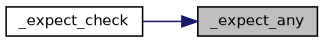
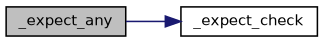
(162, 21) -> (146, 21)
